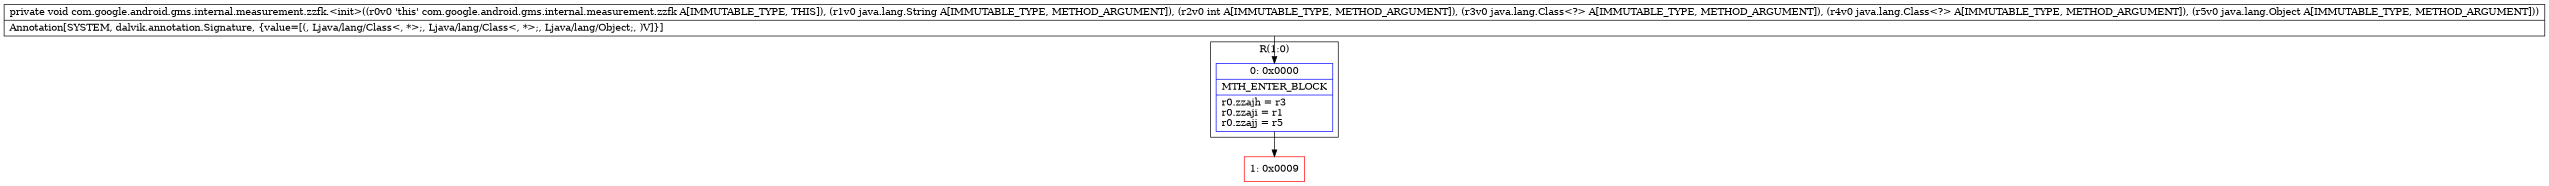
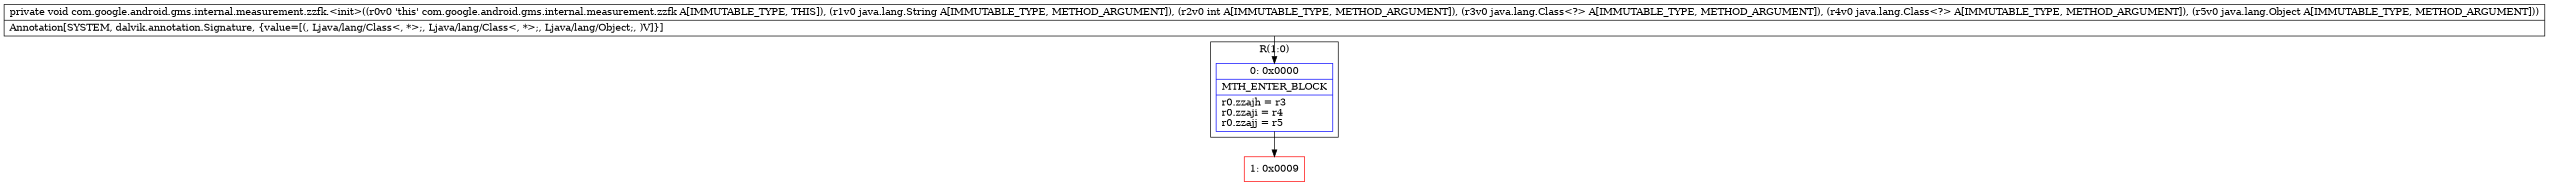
(1252, 113) -> (1252, 113)
